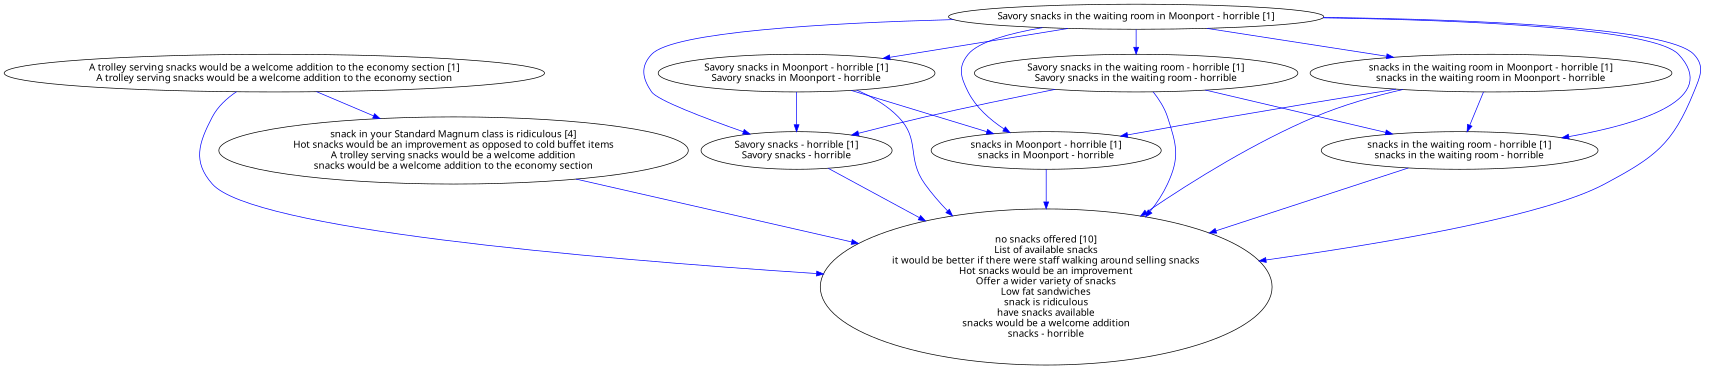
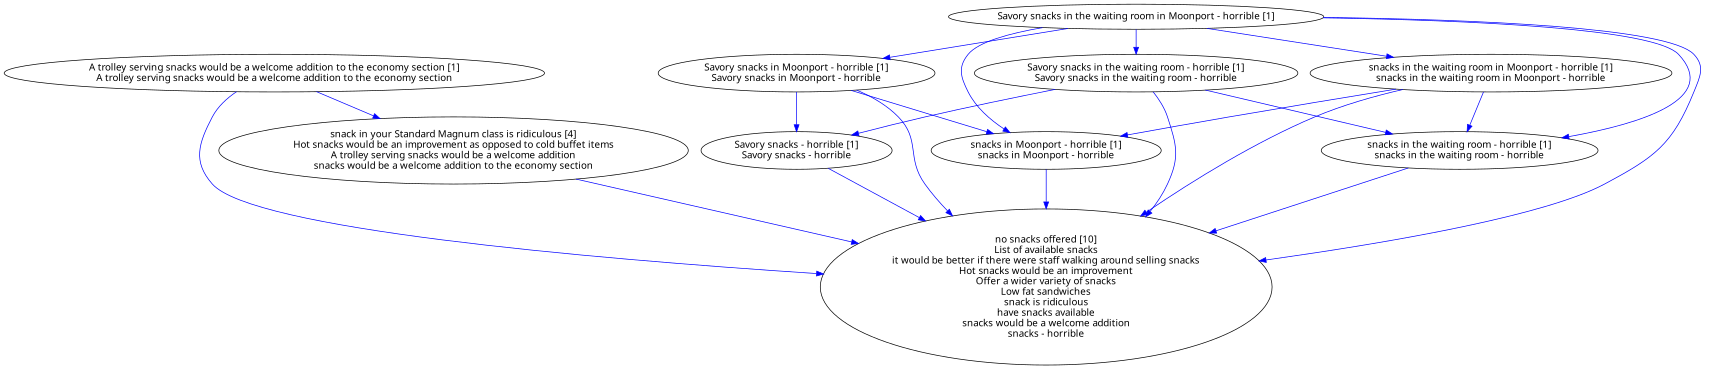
(730, 34) -> none
